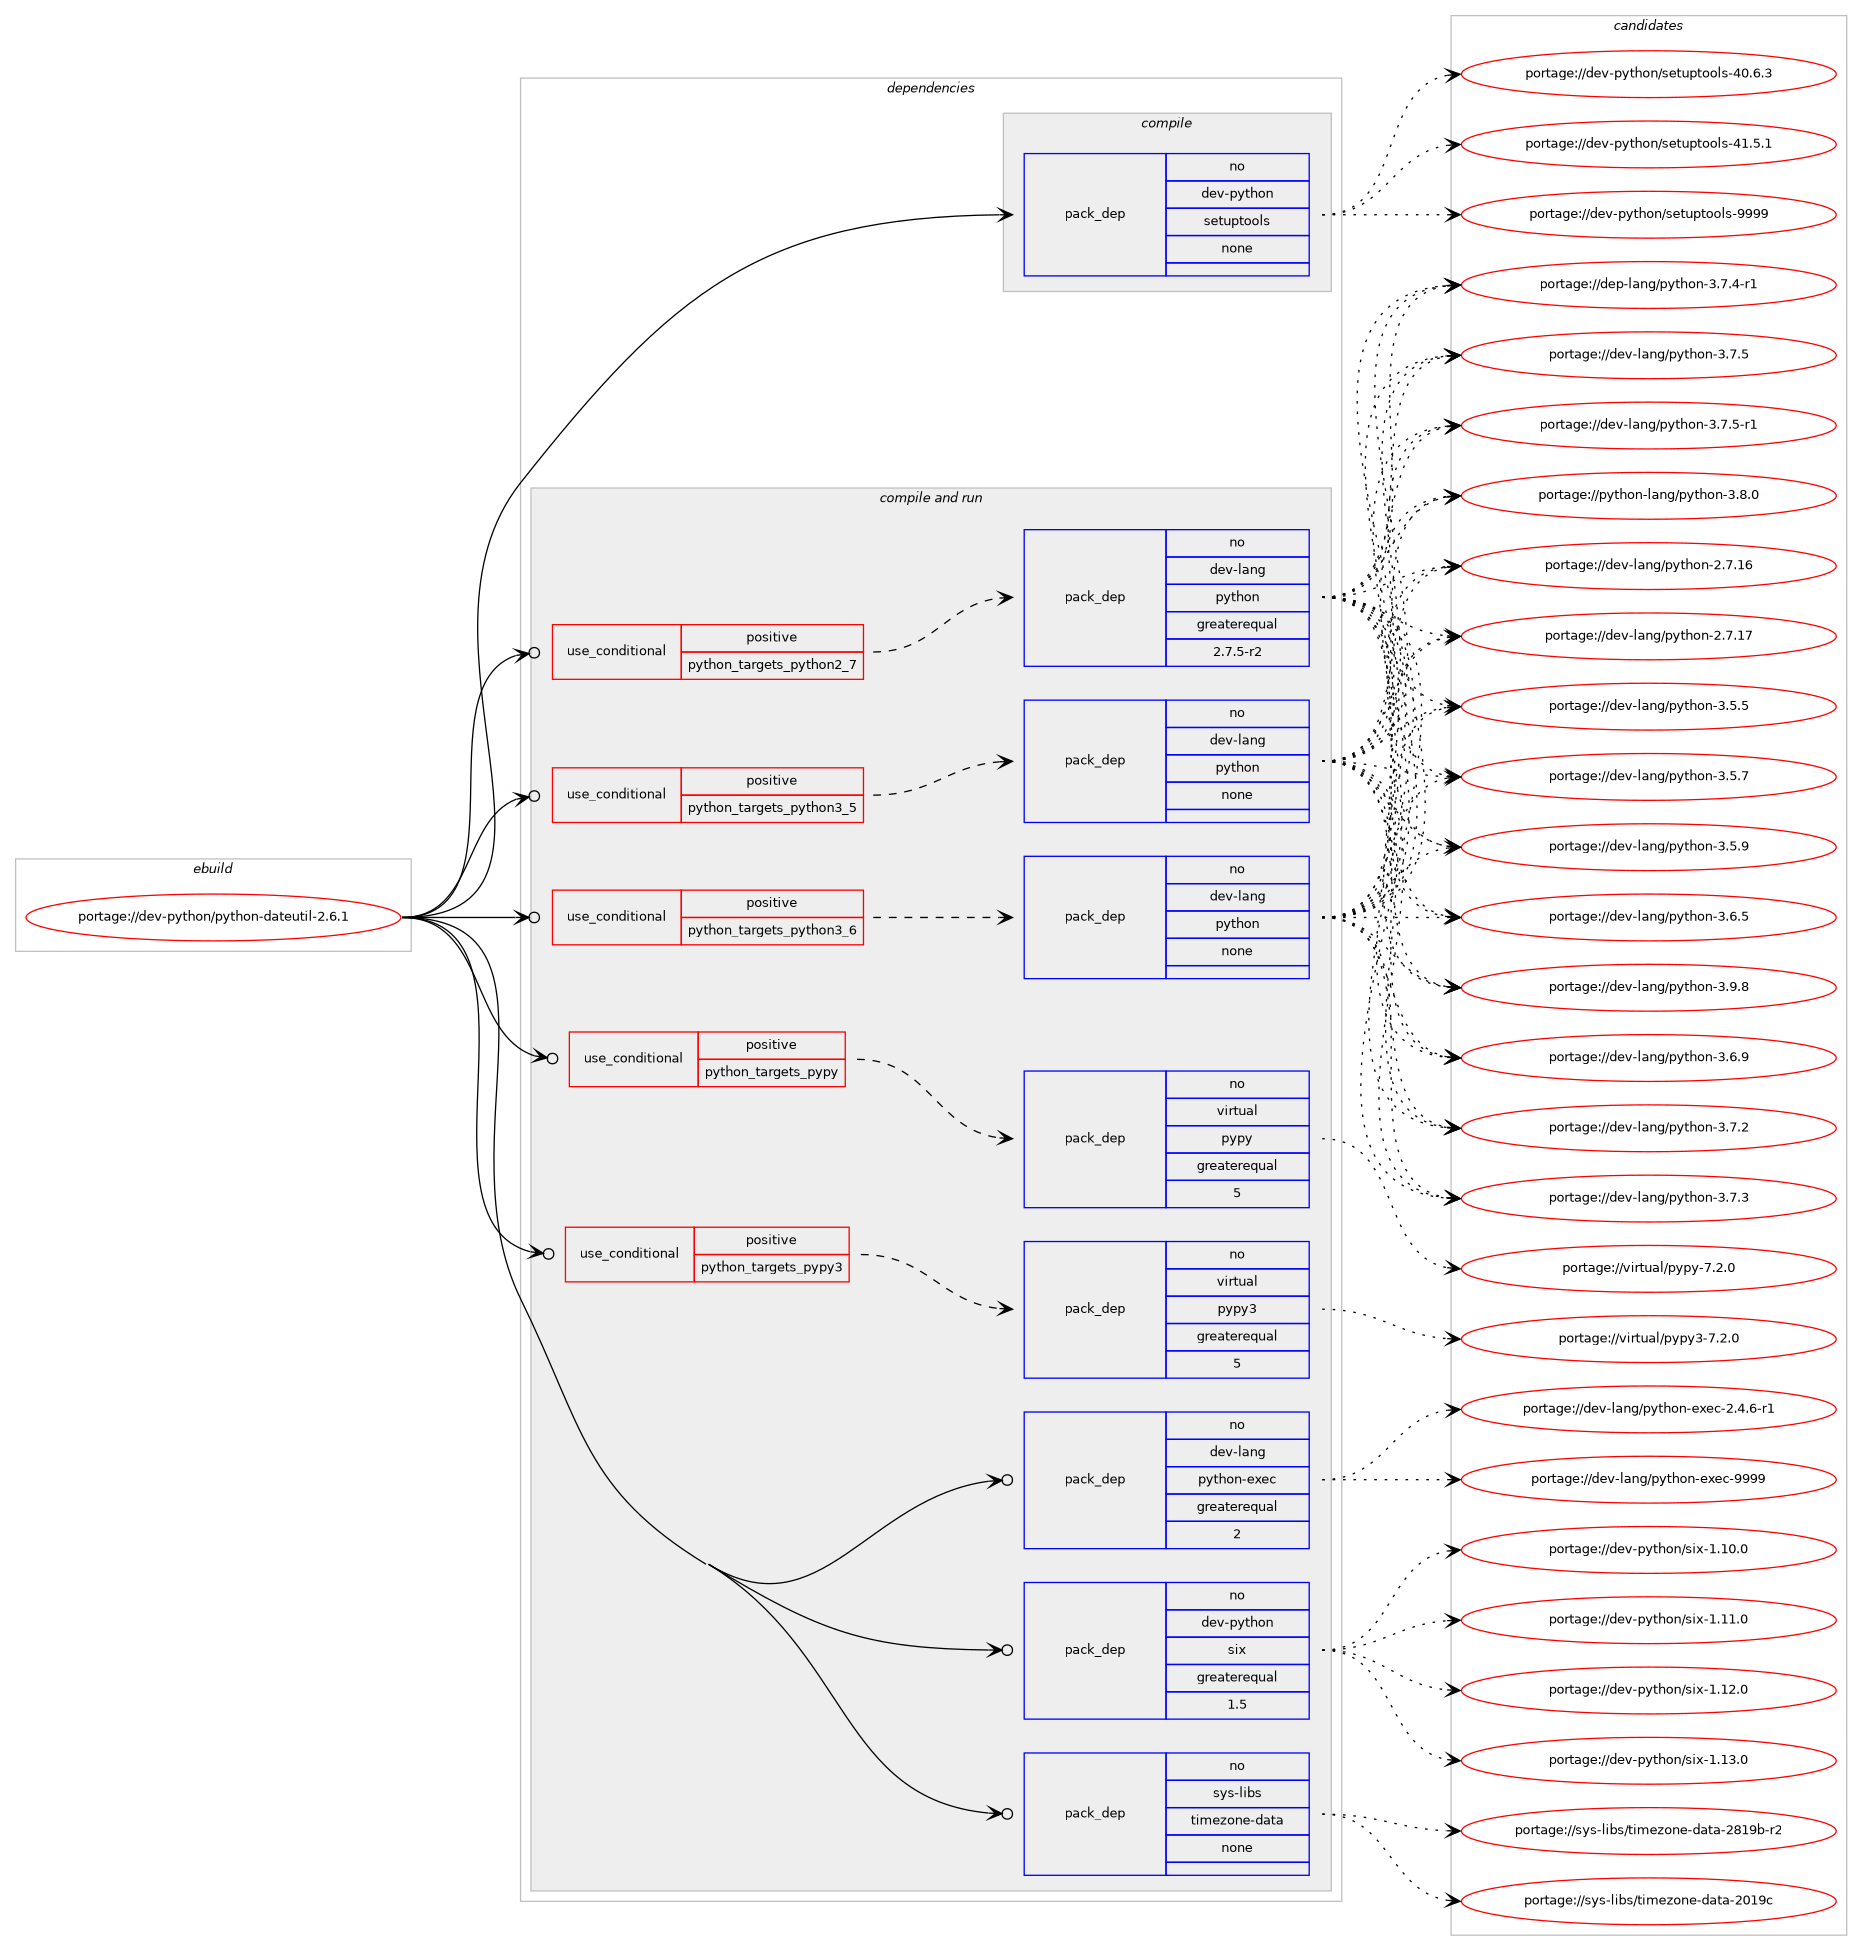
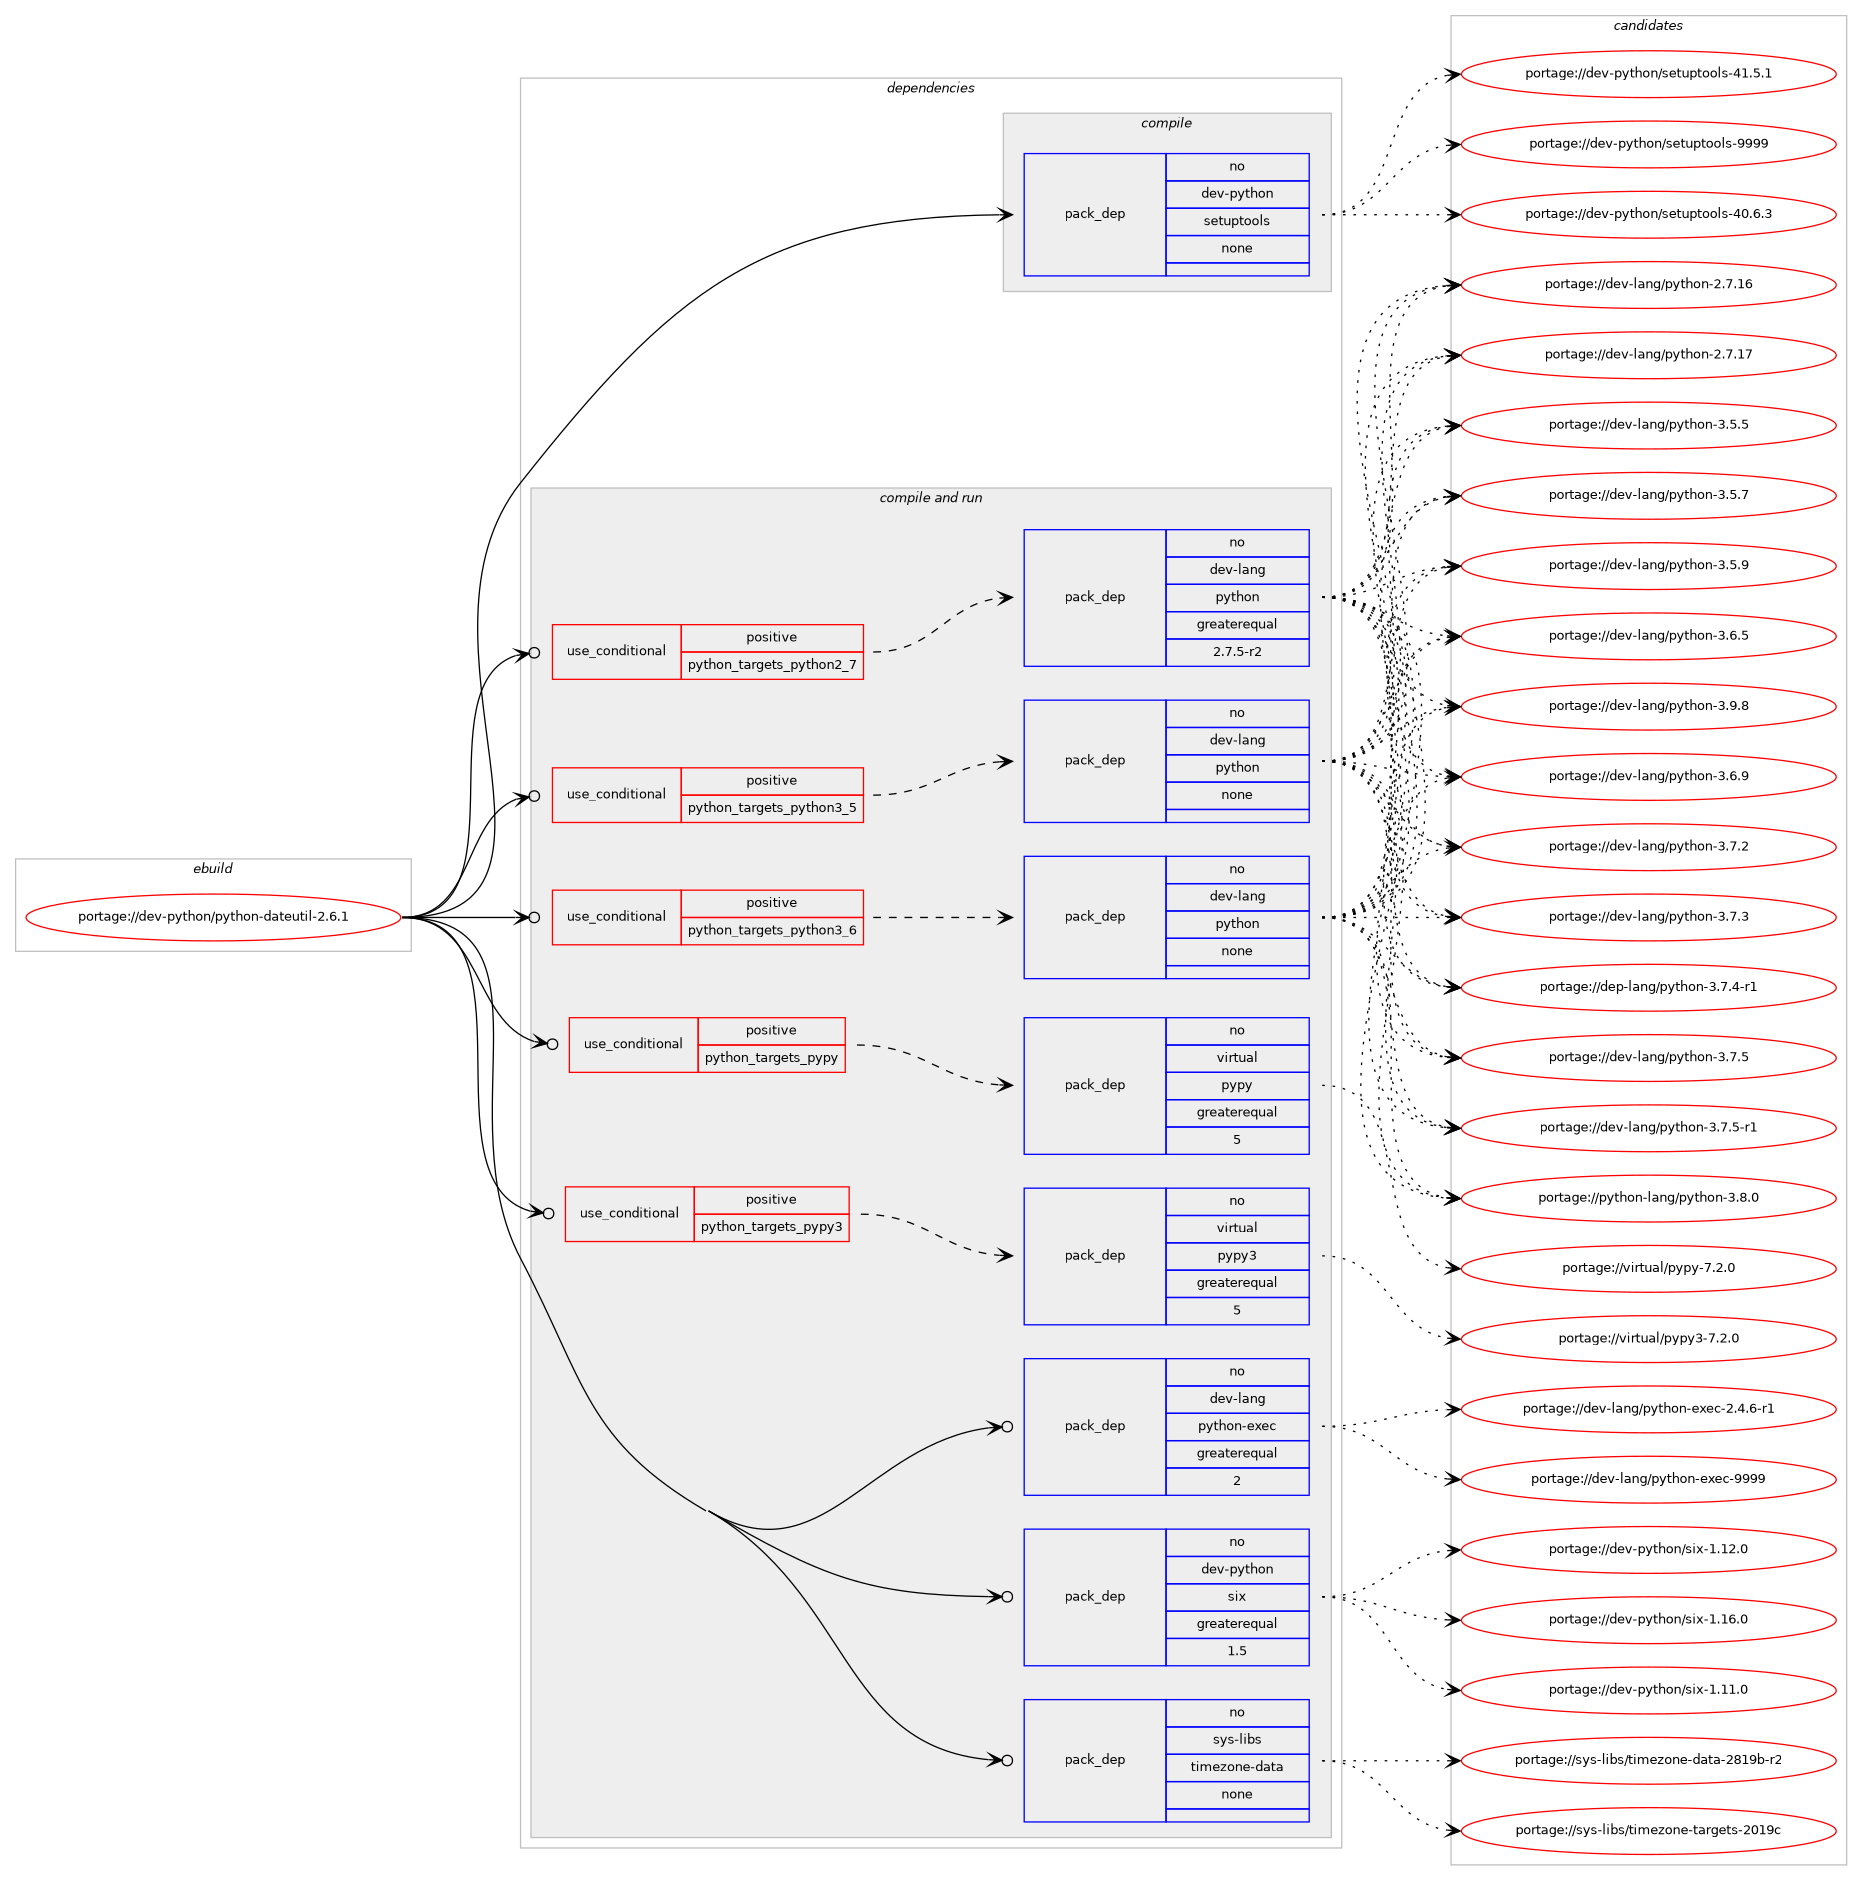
(1649, 1550) -> none
(1649, 1761) -> (1649, 1620)
(1649, 1901) -> (1649, 1831)
